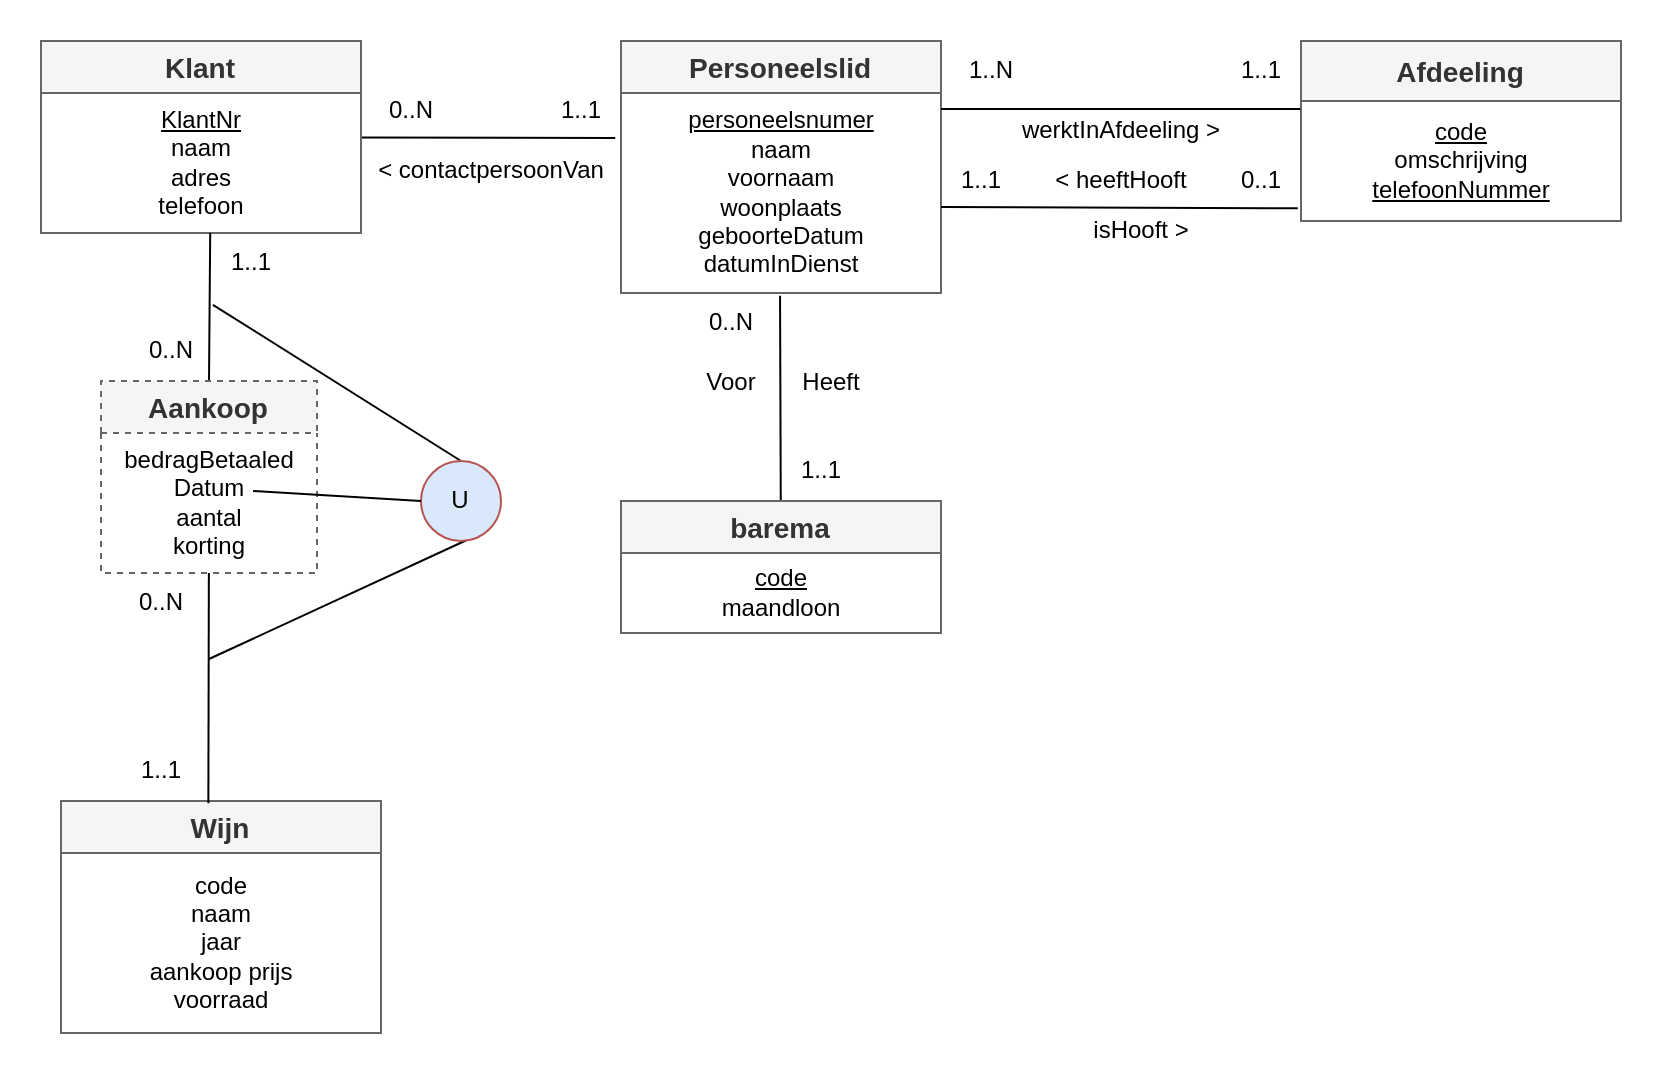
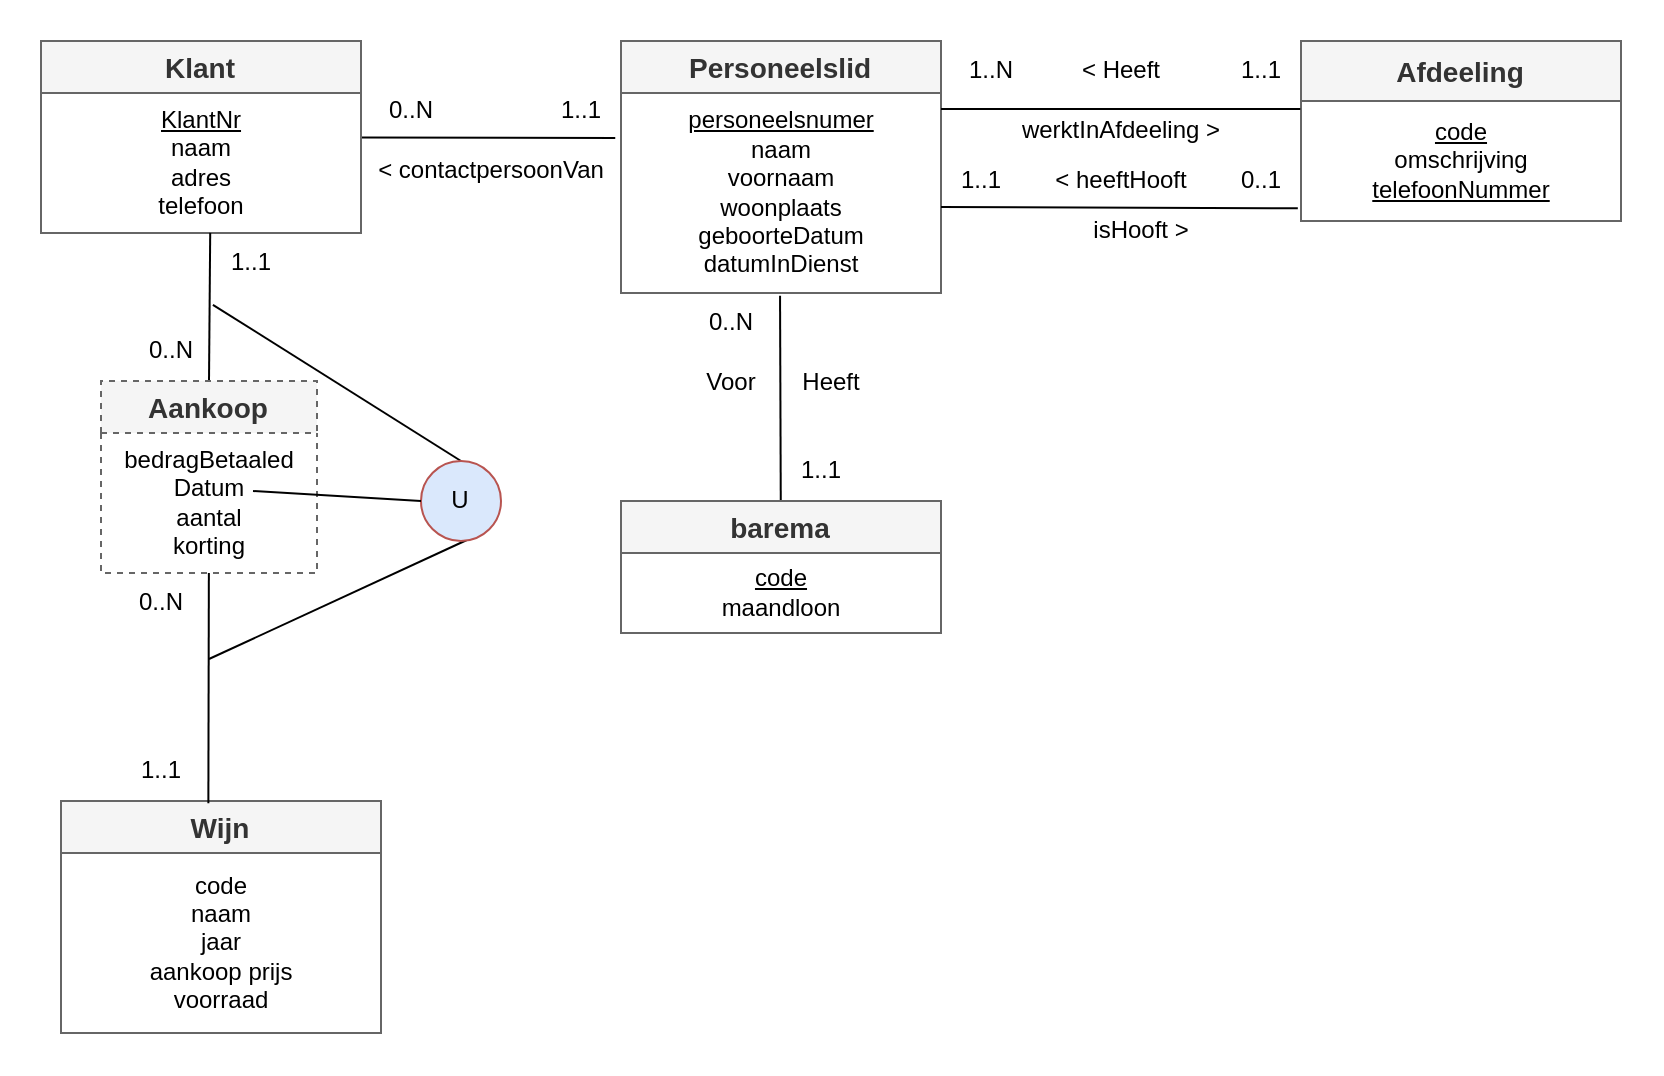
none -> (1121, 71)
